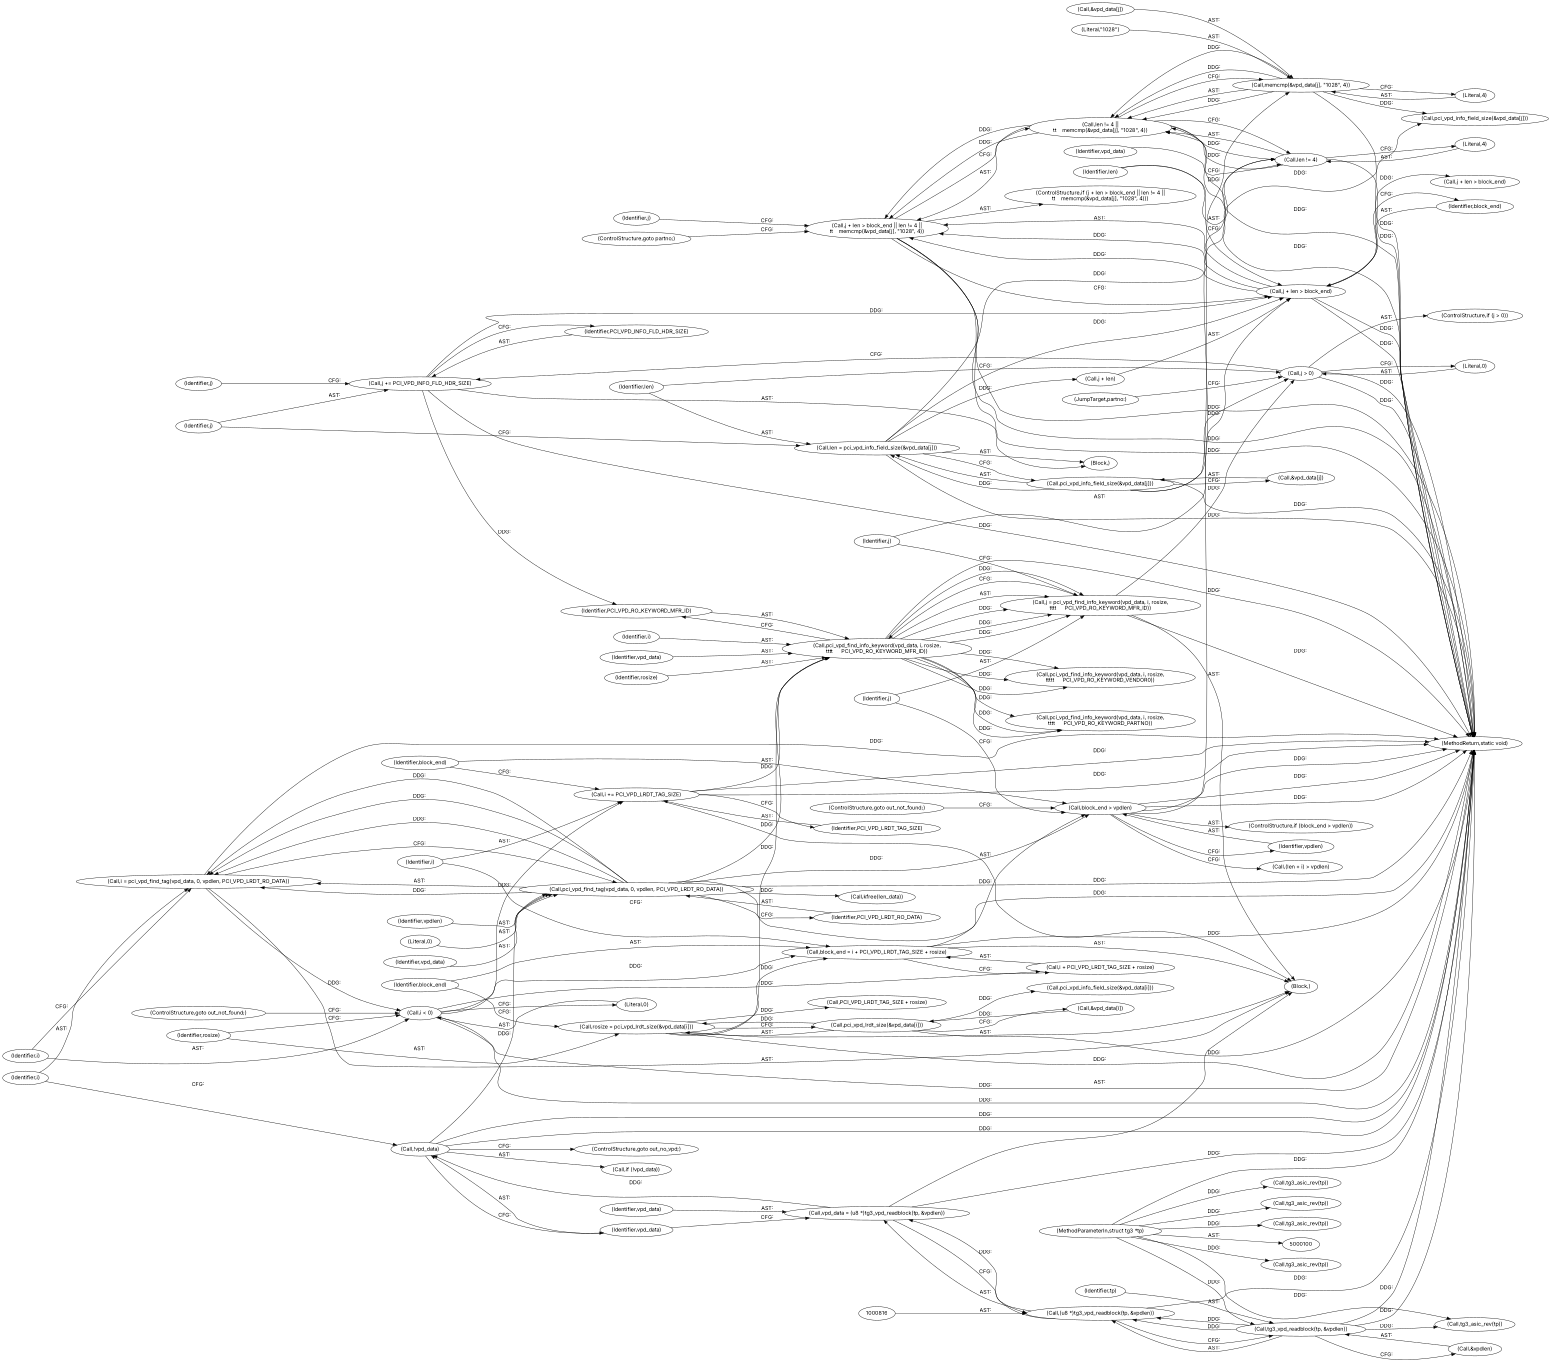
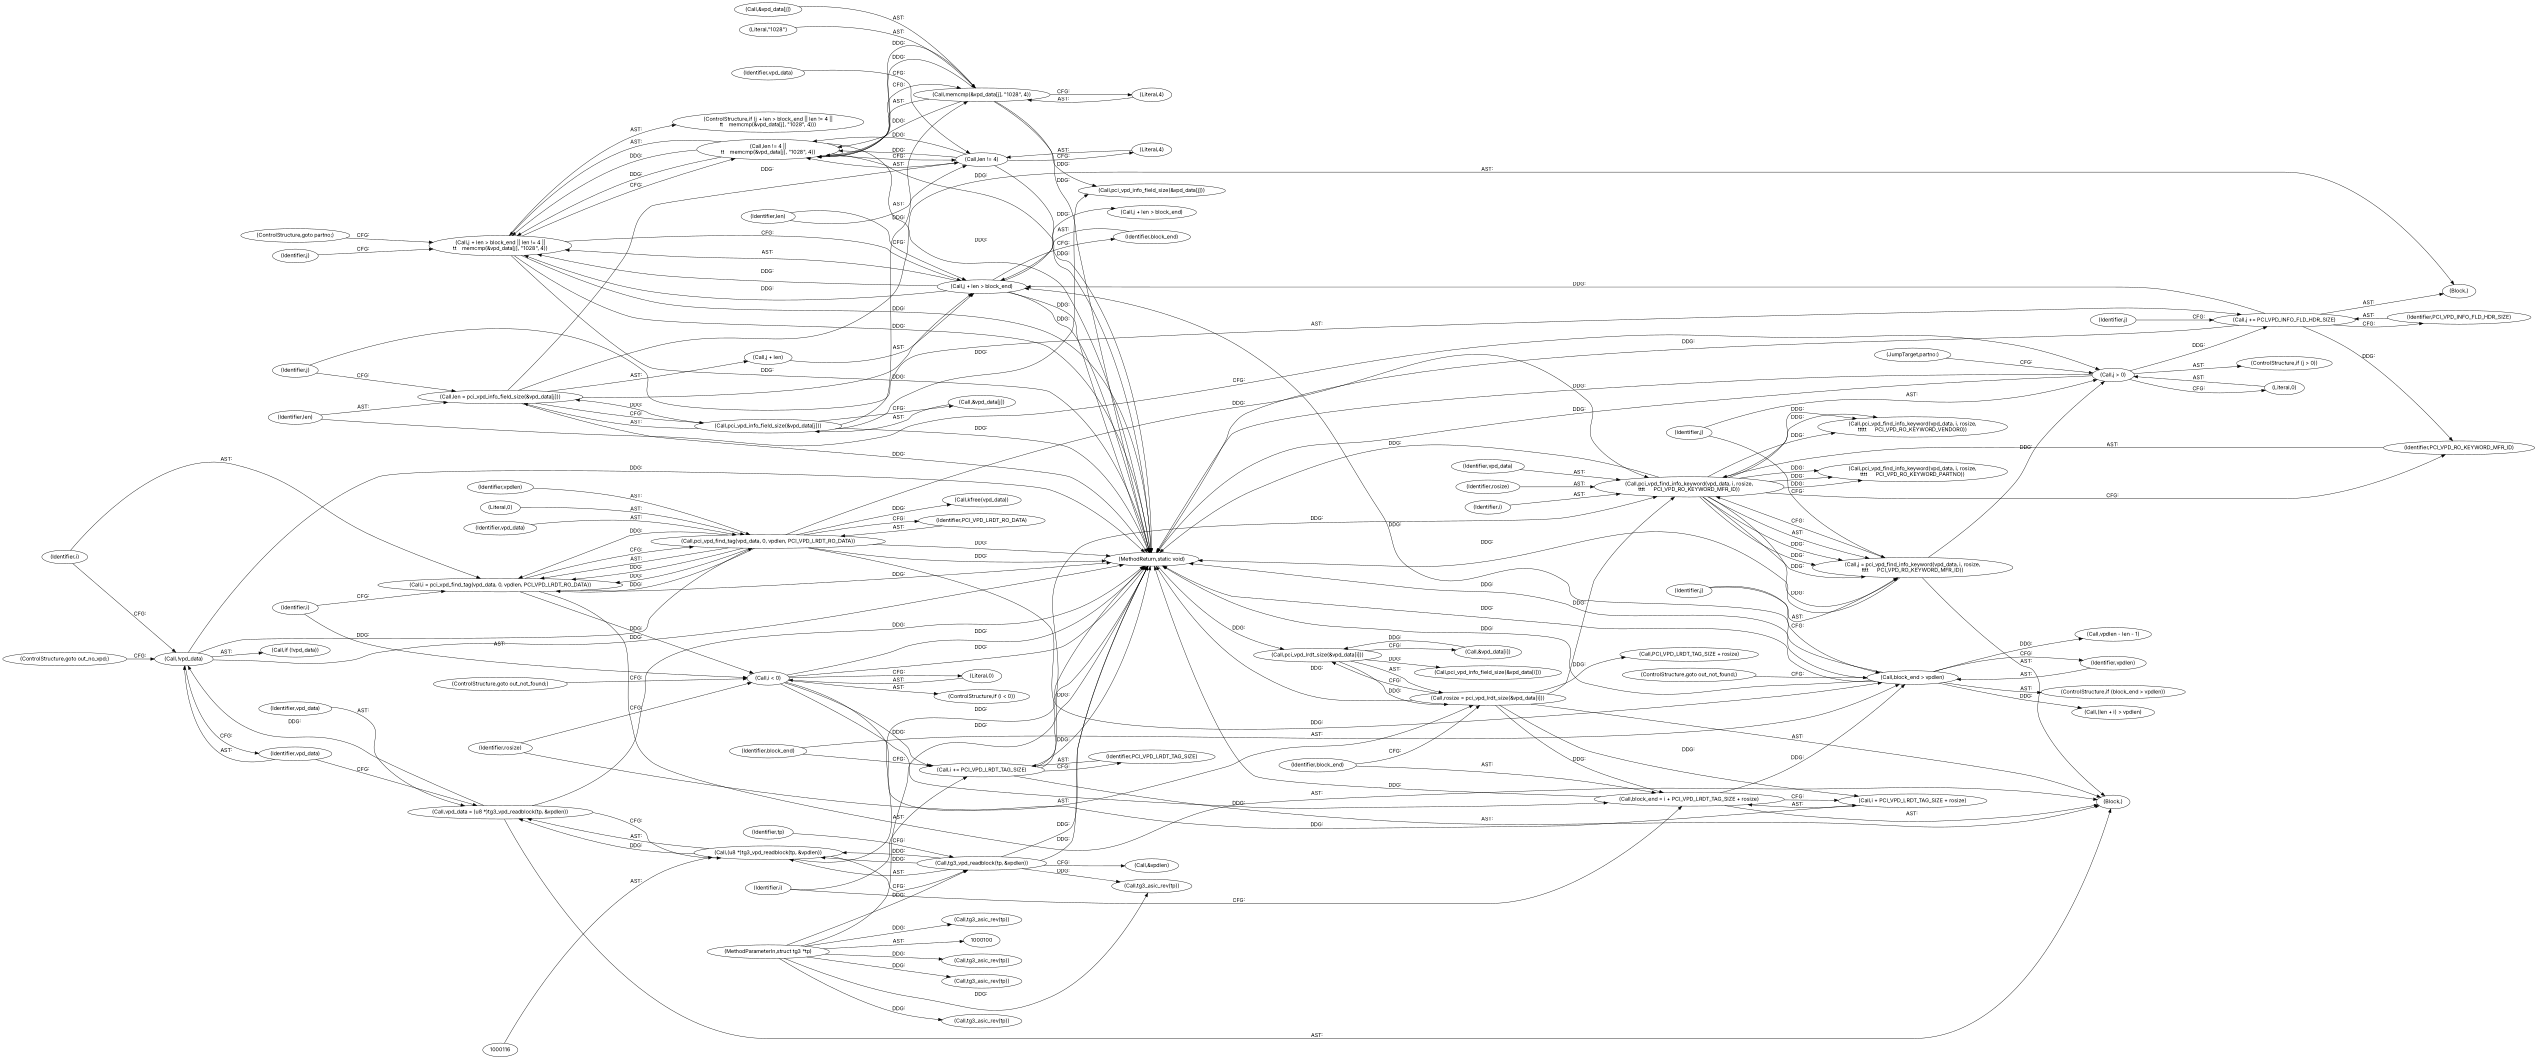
(877, 355) -> (2199, 346)
(986, 388) -> (637, 376)
none -> (2113, 634)
none -> (982, 697)
none -> (1671, 770)
(1215, 860) -> (2027, 696)
(877, 897) -> (982, 500)
(1283, 1047) -> (1212, 618)
(510, 1149) -> (139, 659)
(1301, 1244) -> (982, 940)
(1215, 1302) -> (899, 841)
(877, 1313) -> (500, 1050)
(1400, 1341) -> none
